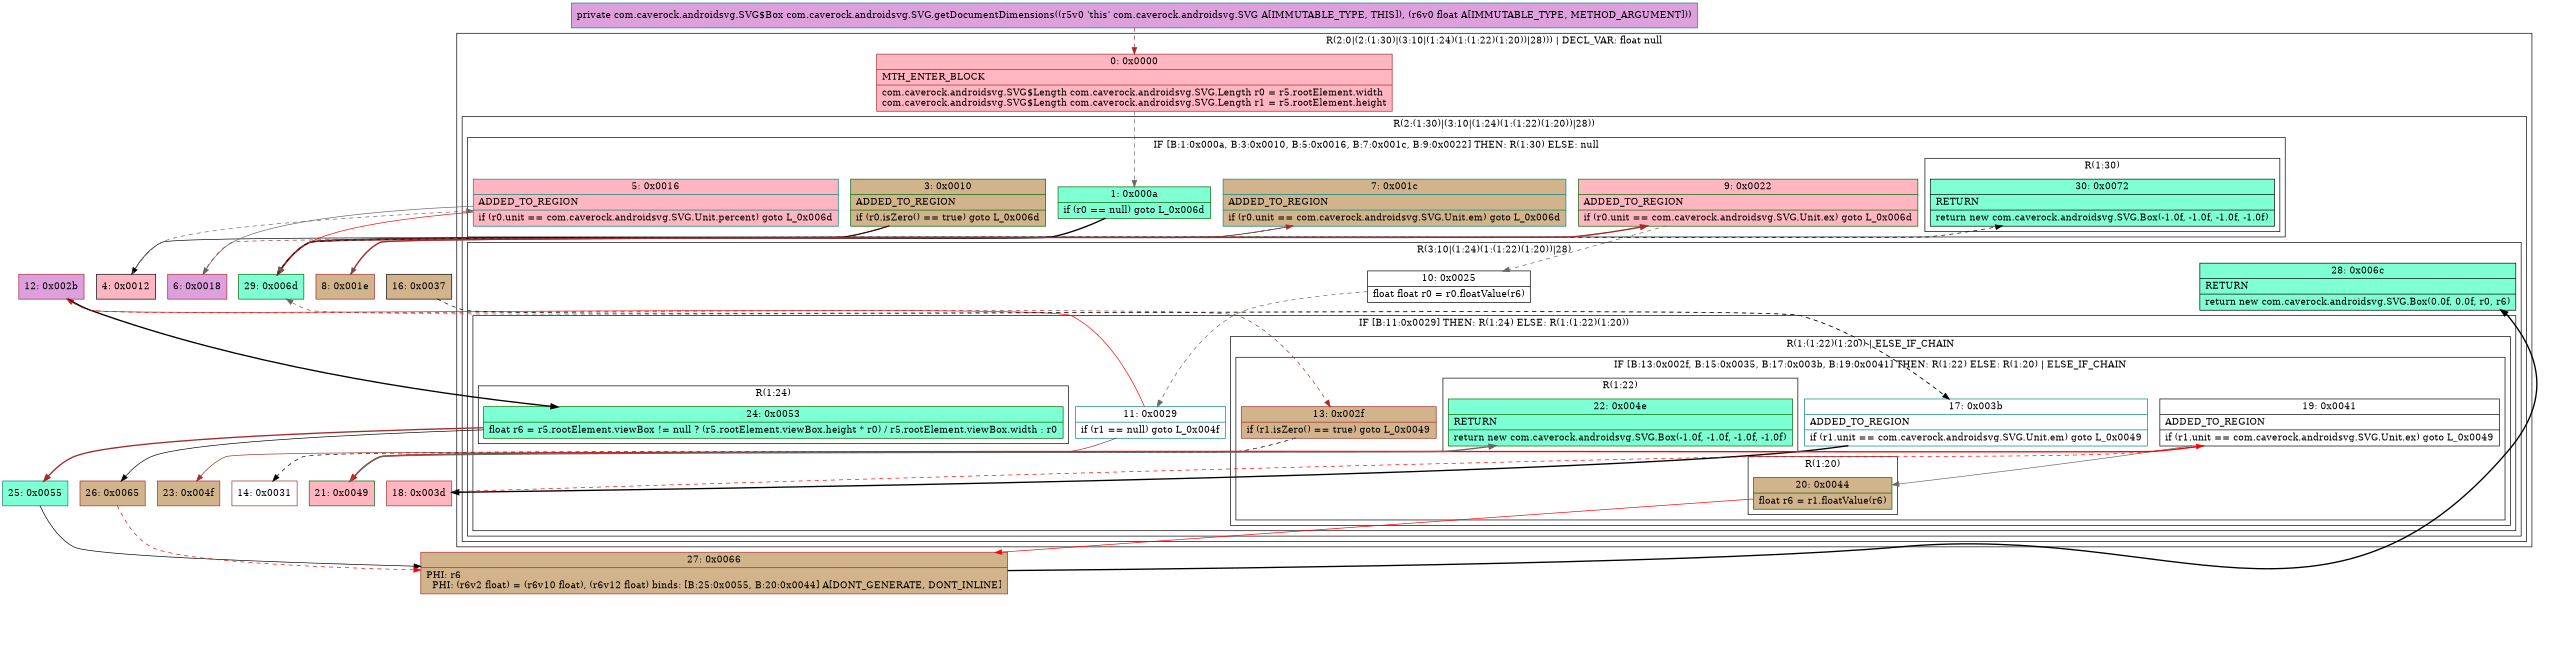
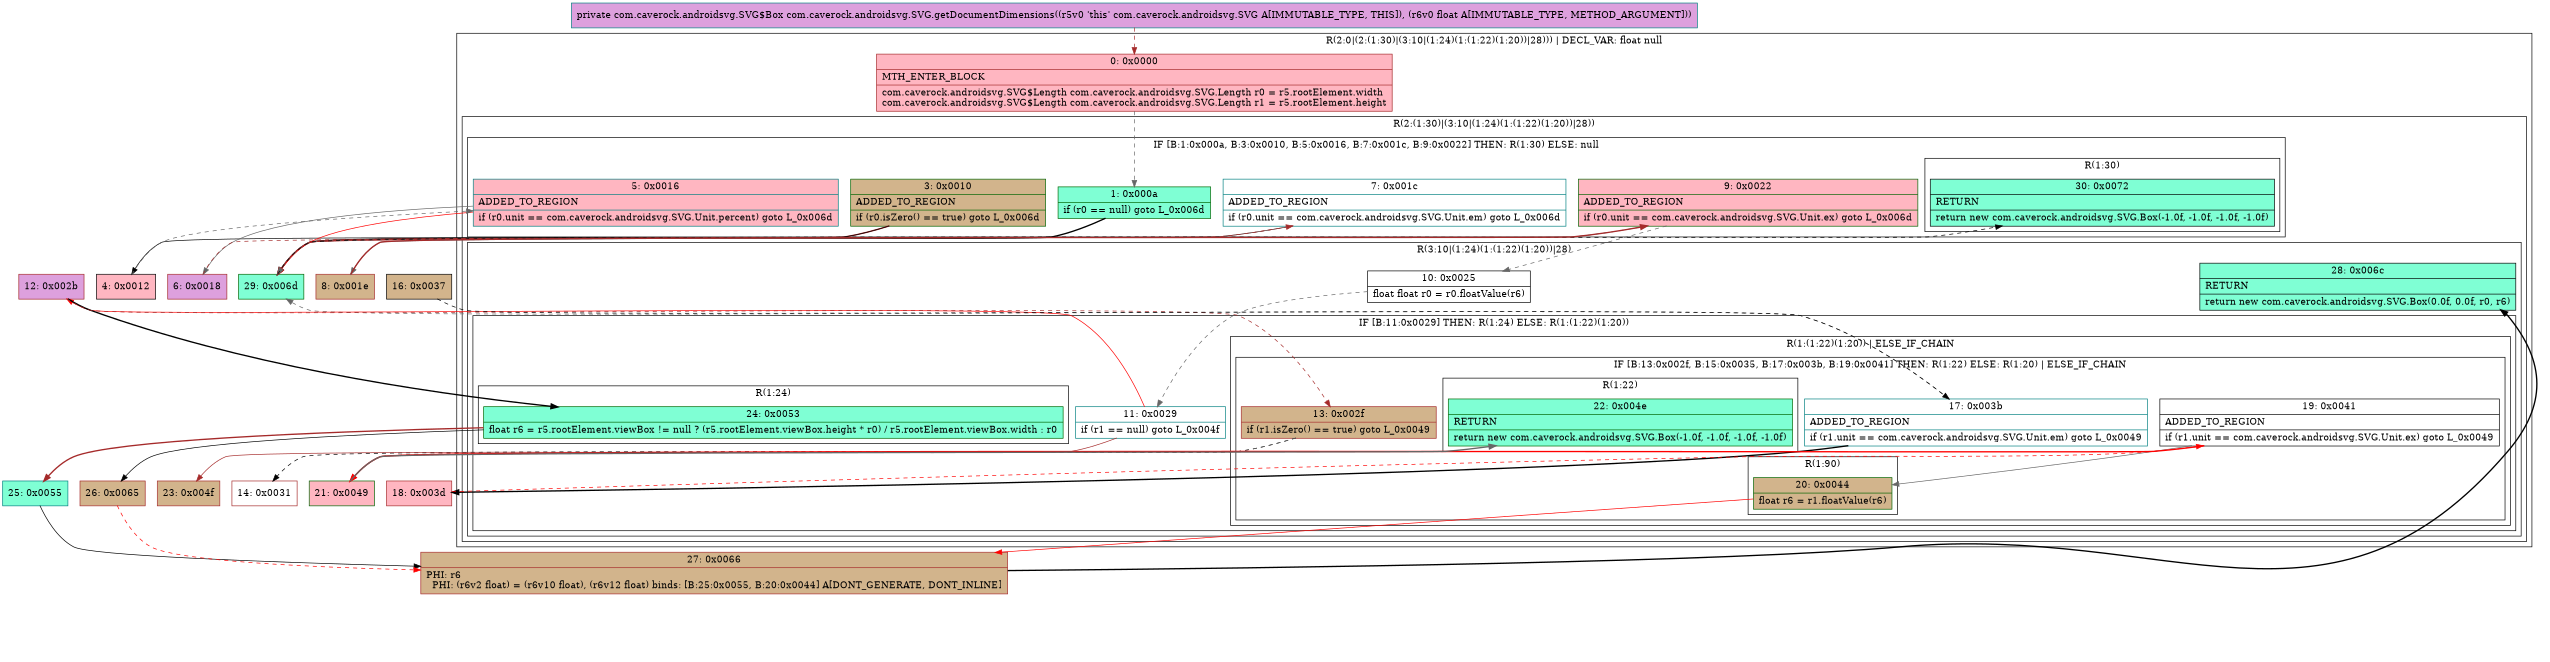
(1395, 203) -> (1395, 203)
(1823, 465) -> (1823, 465)
